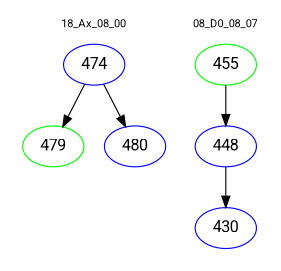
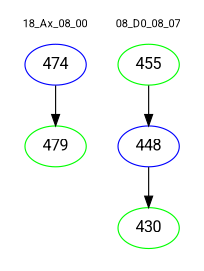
(135, 146) -> none
(226, 228) -> (149, 228)
